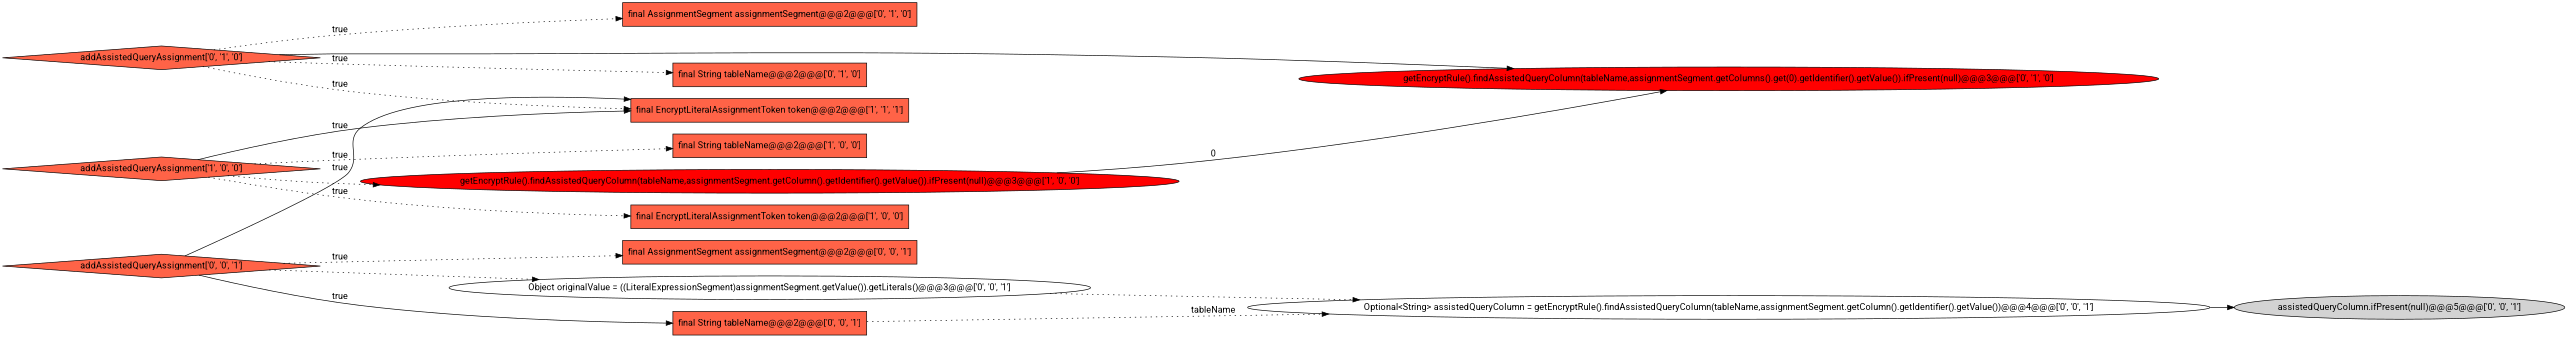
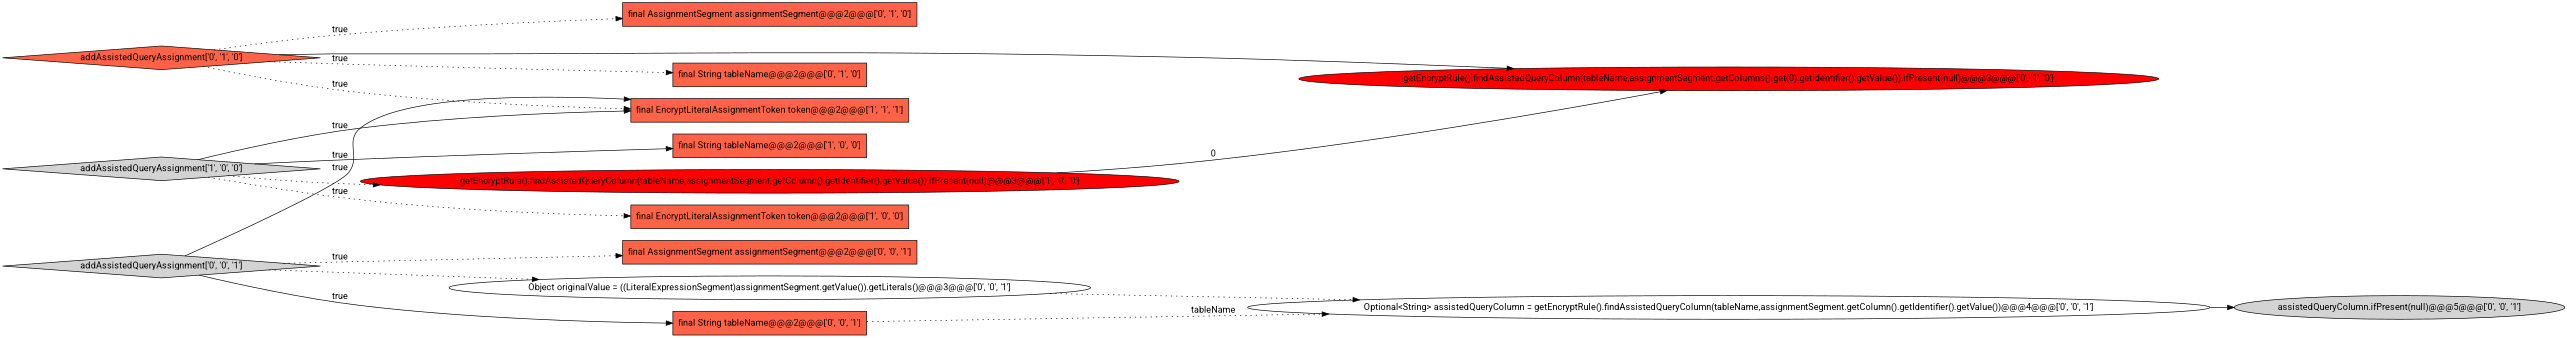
(460, 155) -> (460, 155)
(161, 169) -> (161, 169)
(161, 266) -> (161, 266)
